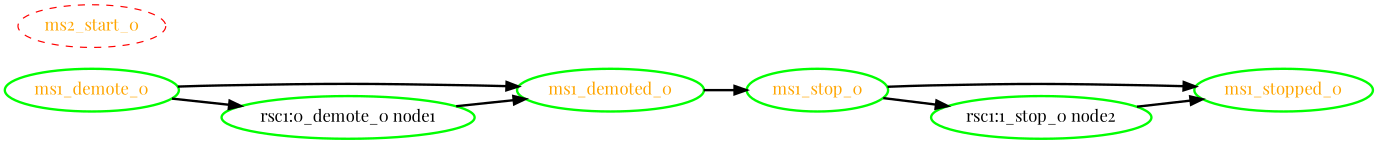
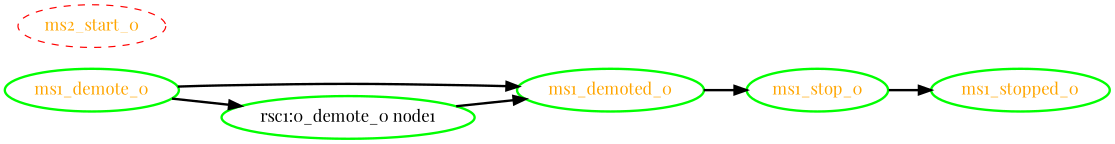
(1041, 117) -> none
